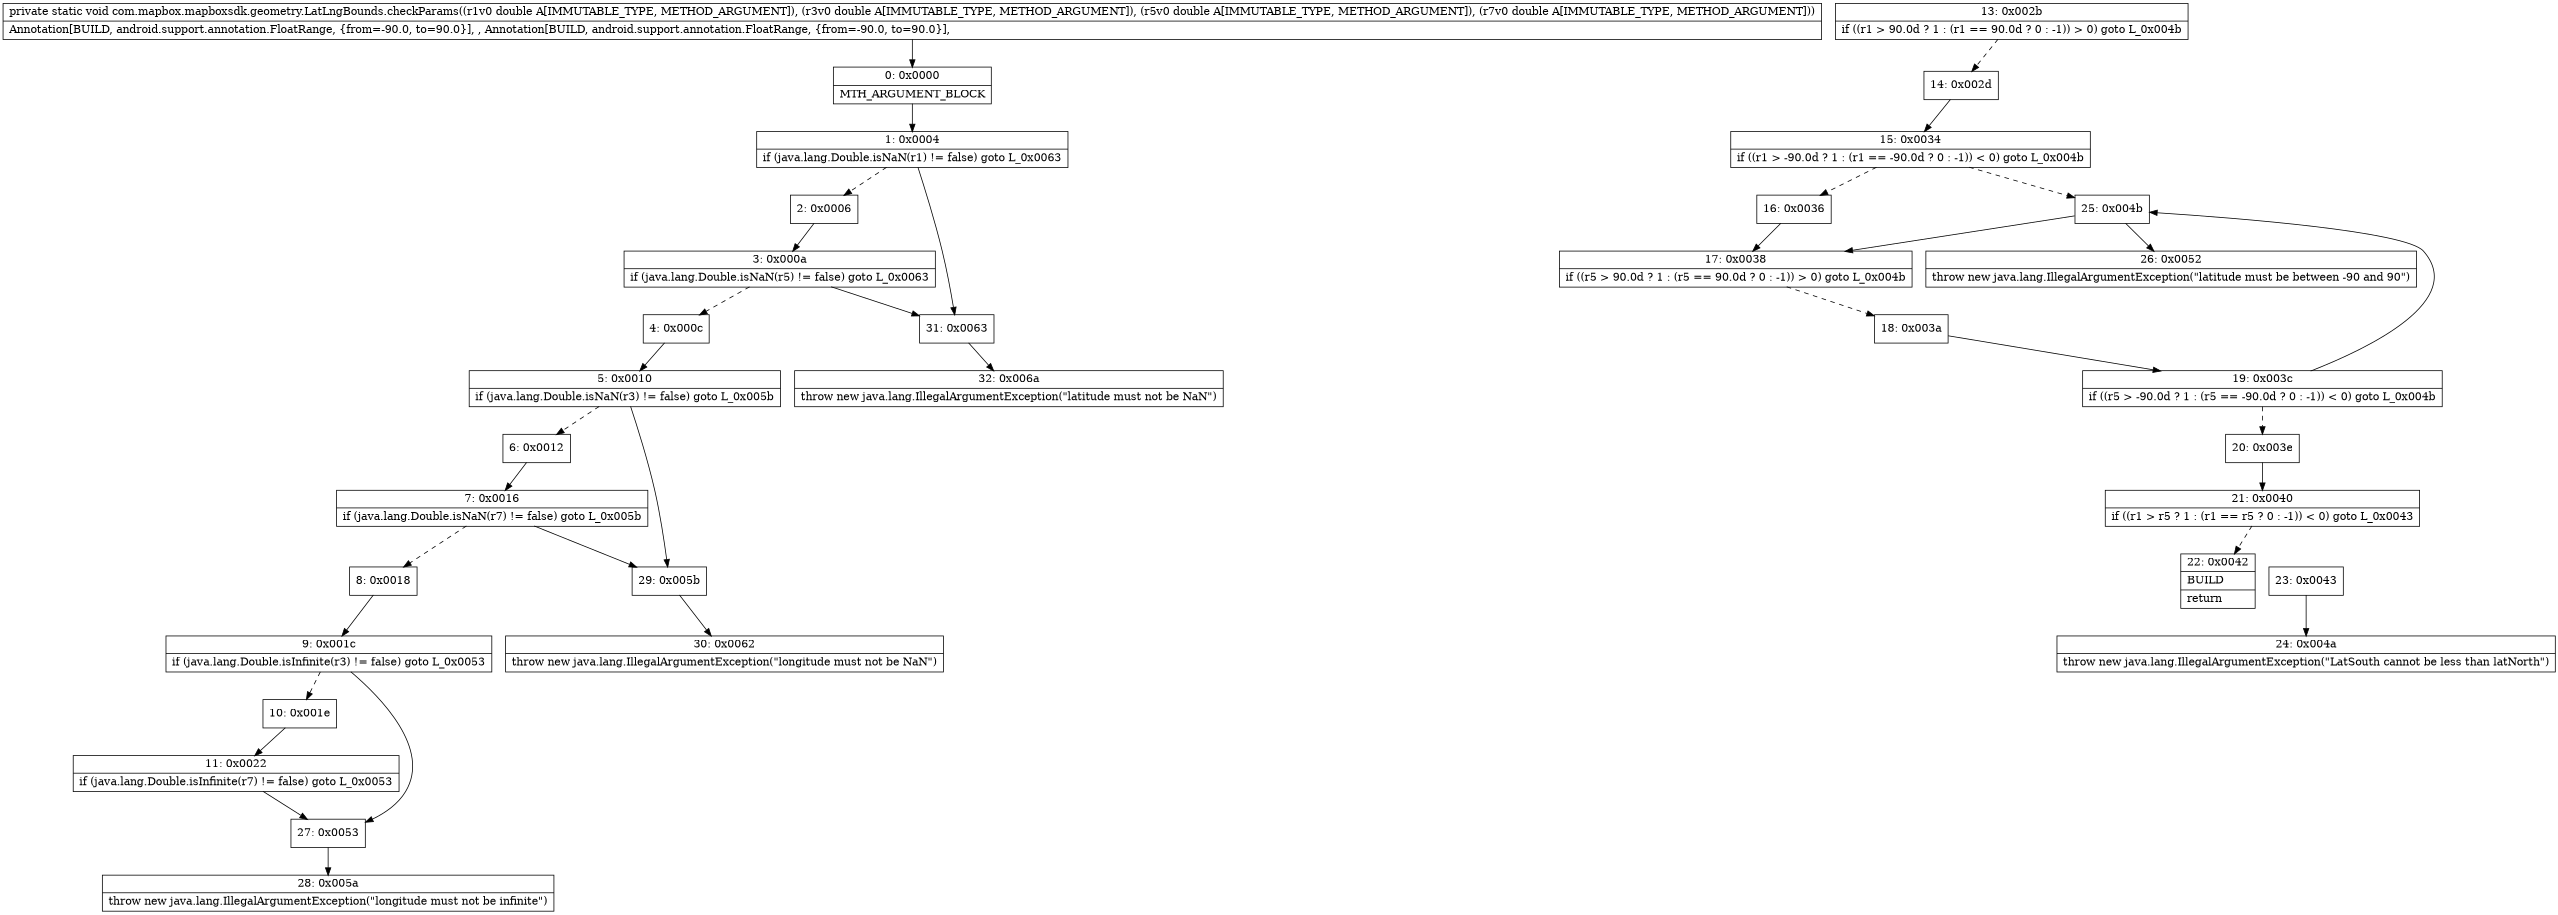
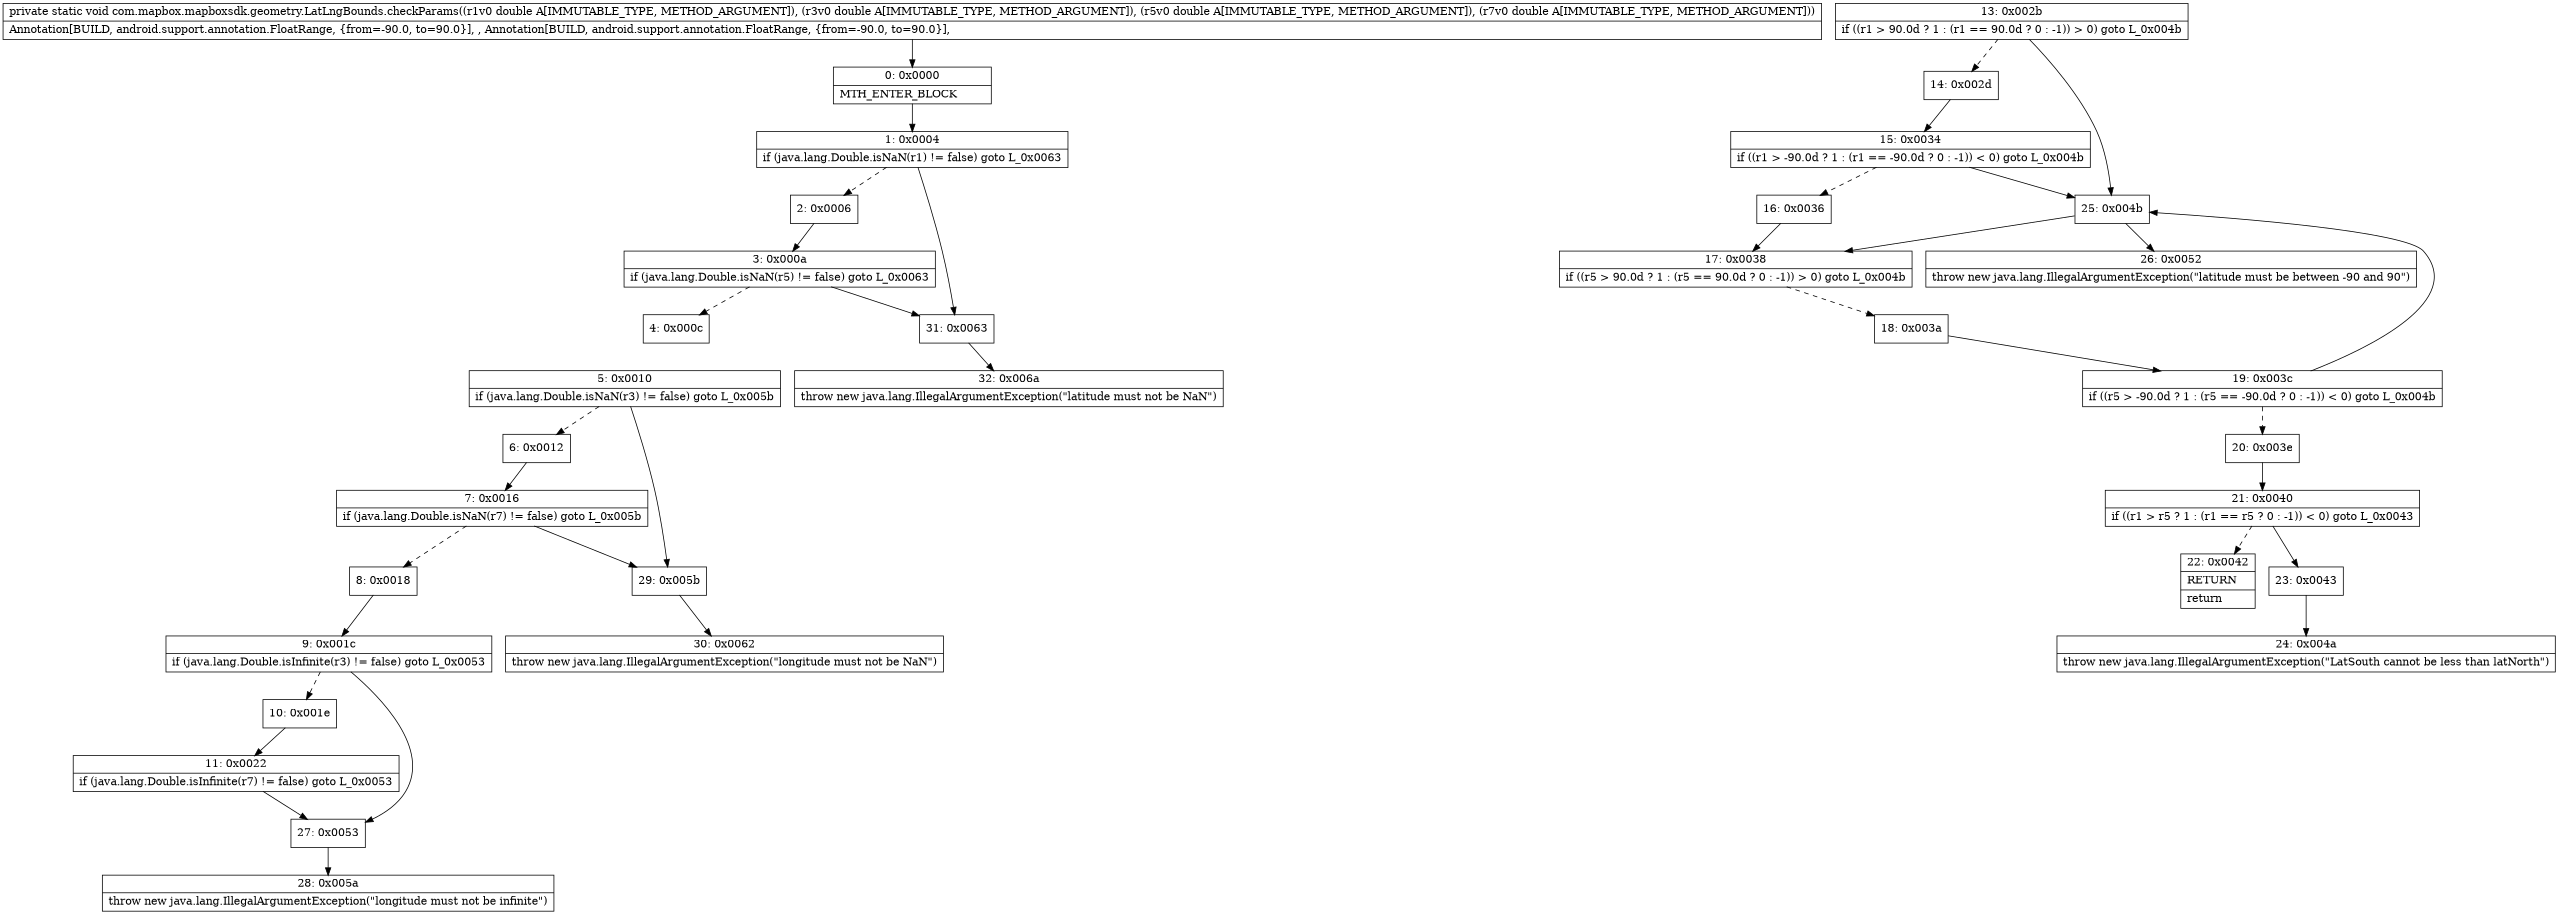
(912, 94) -> (899, 94)
none -> (2083, 107)
(2018, 181) -> (2018, 181)
(655, 354) -> none
none -> (2283, 543)
(2206, 580) -> (2212, 580)
